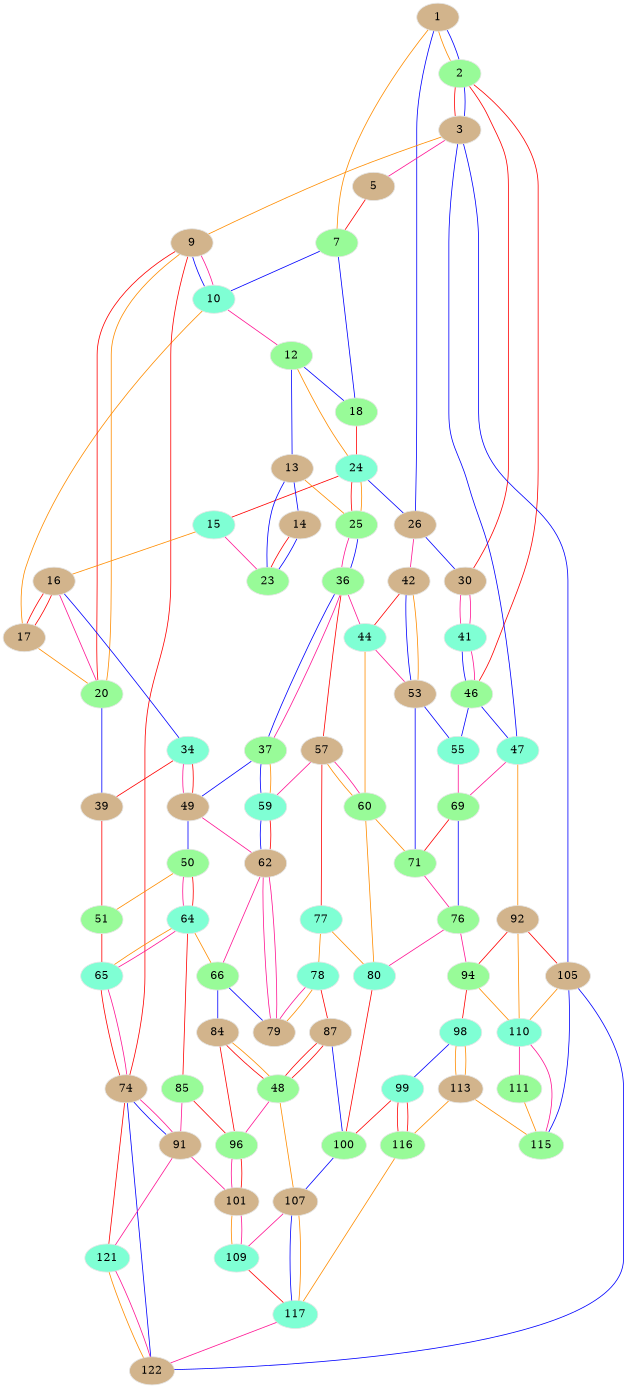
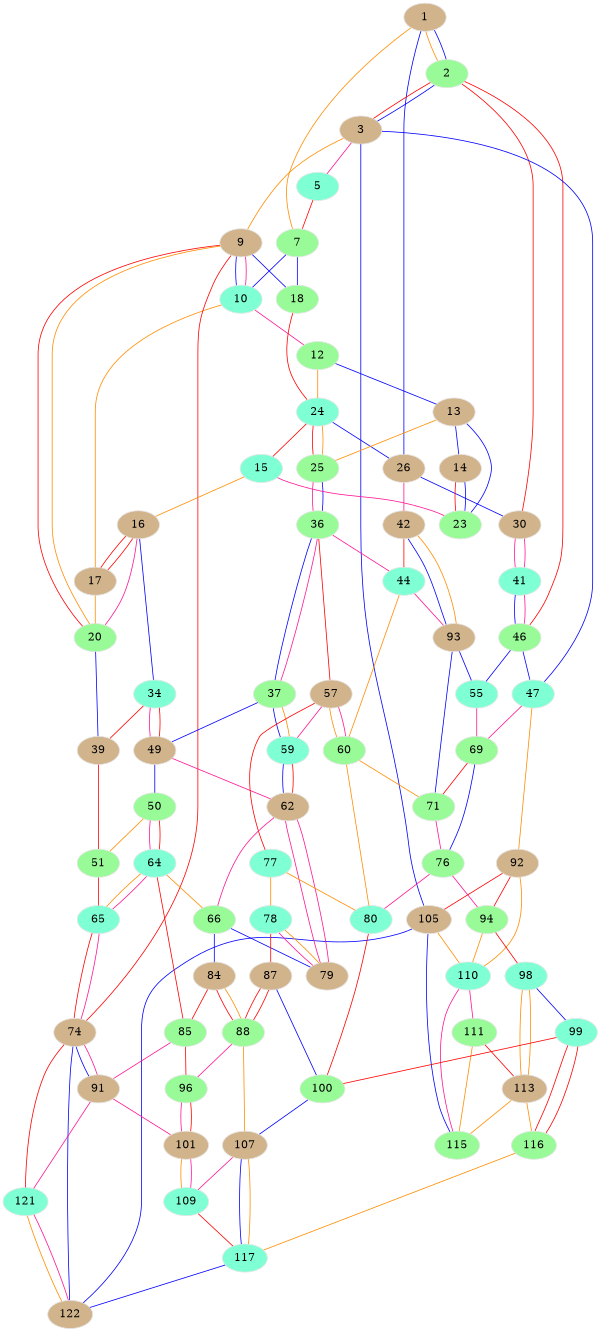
(374, 186) -> (318, 186)
(324, 384) -> (266, 268)
(415, 694) -> (454, 638)
none -> (499, 1060)
(227, 1089) -> (200, 1004)
(278, 1089) -> (243, 1032)
(224, 1343) -> (157, 1286)
